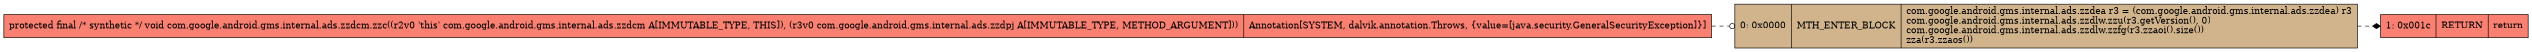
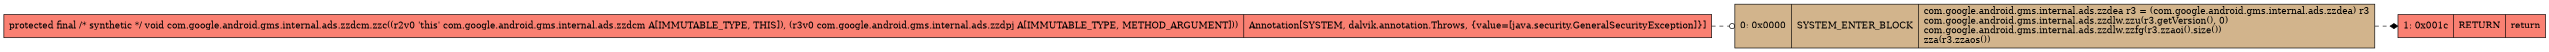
(1846, 26) -> (1855, 26)
